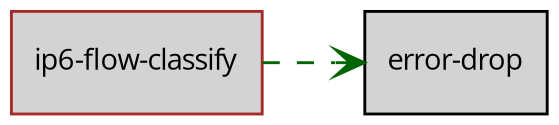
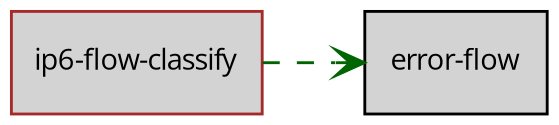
(456, 63) -> (456, 63)
